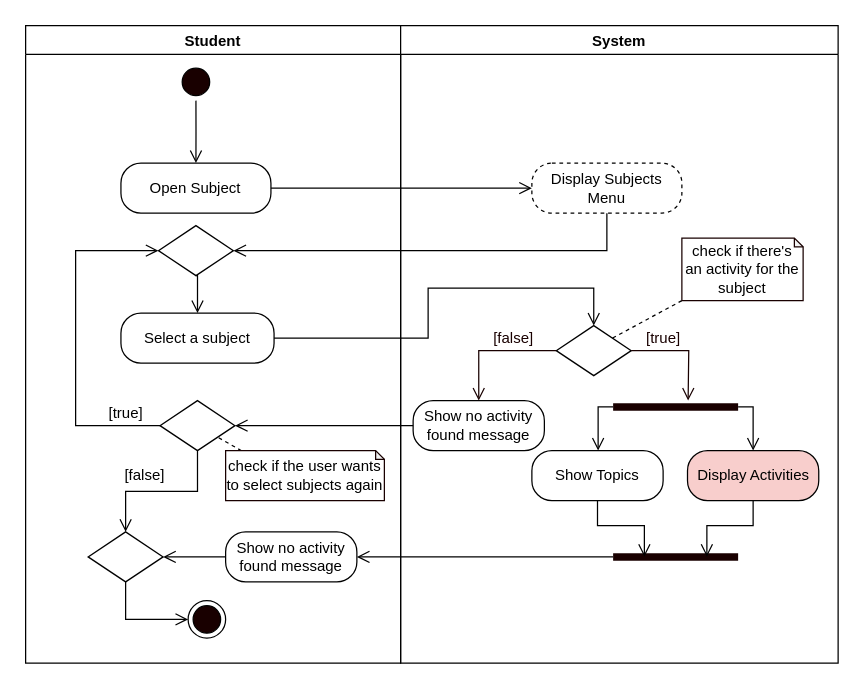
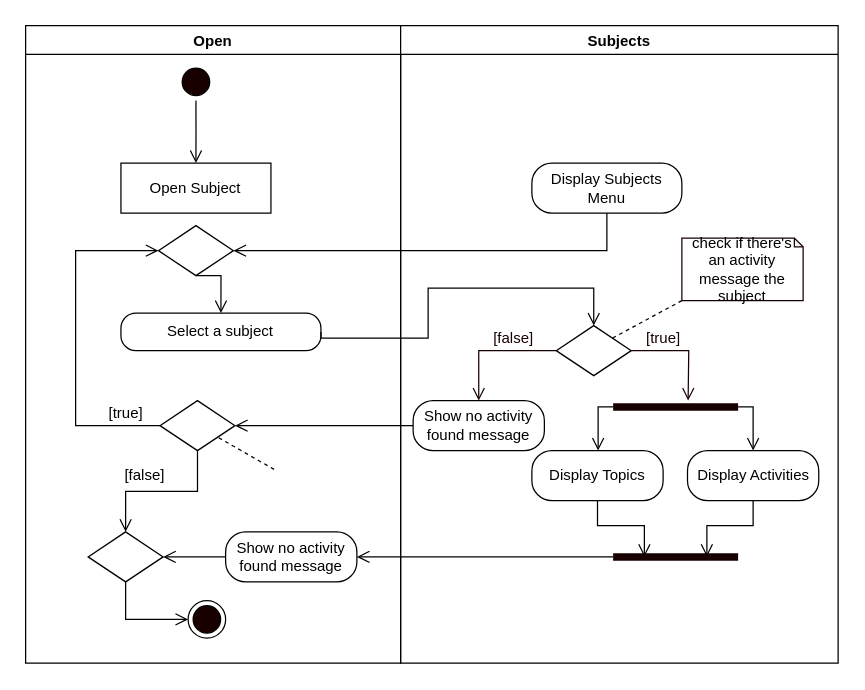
(213, 41) -> (213, 41)
(619, 41) -> (619, 41)
(196, 188) -> (196, 188)
(397, 188) -> none
(607, 188) -> (607, 188)
(743, 269) -> (743, 269)
(198, 338) -> (221, 332)
(305, 476) -> none
(598, 476) -> (598, 476)
(753, 476) -> (753, 476)
